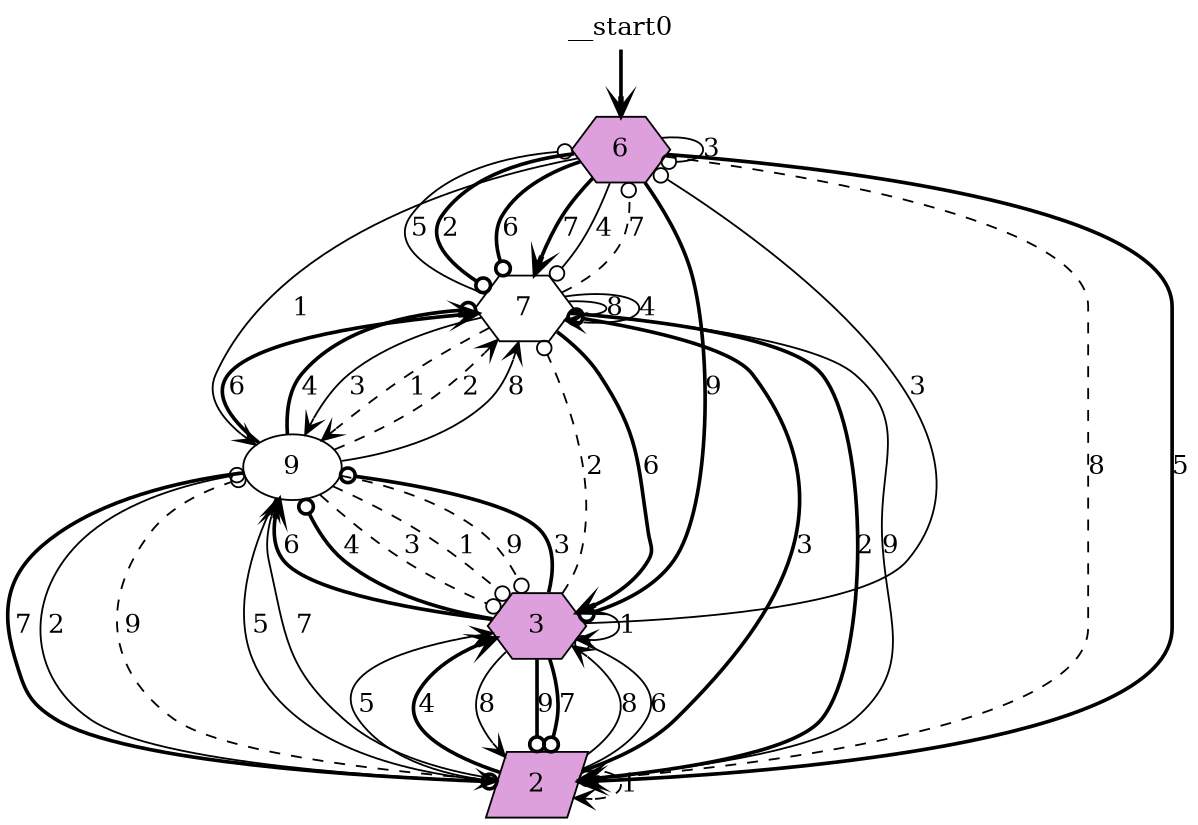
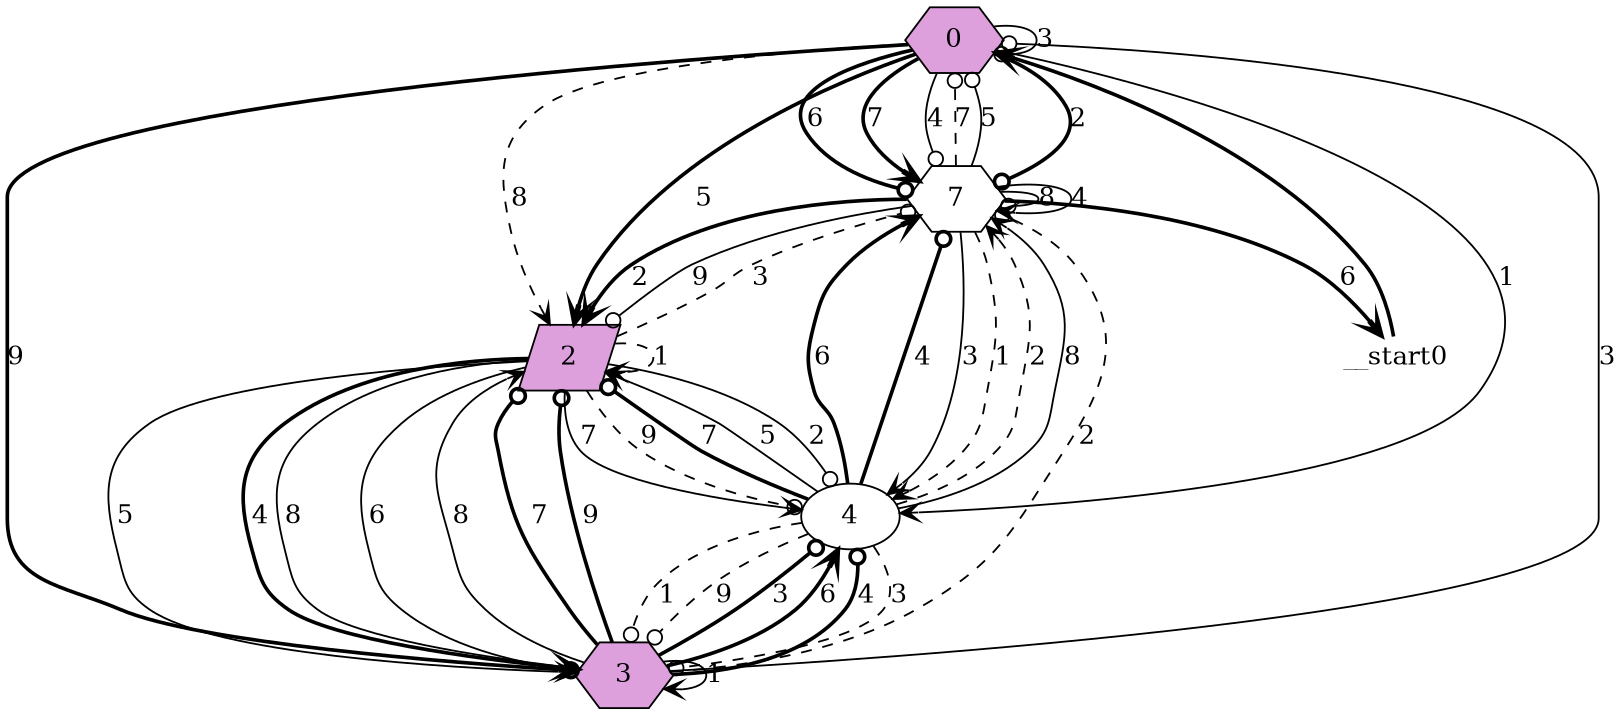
(621, 150) -> (954, 40)
(292, 467) -> (850, 516)
(639, 469) -> (1201, 227)
(797, 524) -> (754, 264)
